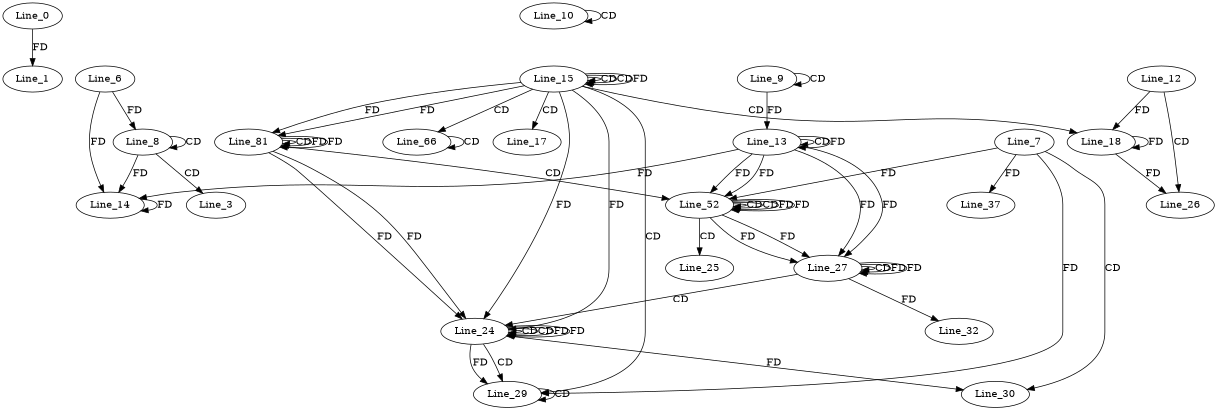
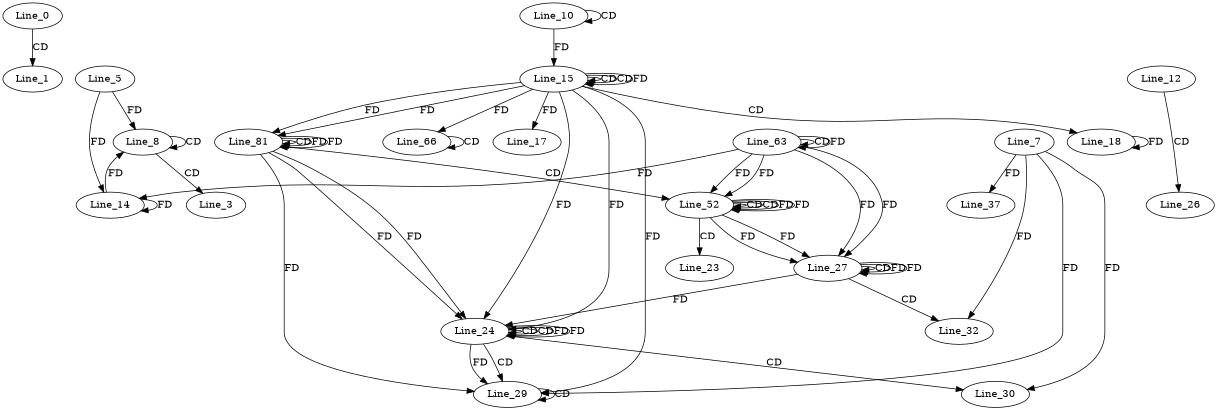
none -> (554, 44)
(41, 47) -> (41, 47)
(105, 79) -> (105, 79)
(767, 79) -> none
(1134, 108) -> none
(502, 111) -> (502, 111)
(550, 111) -> (550, 111)
(767, 142) -> (767, 142)
(131, 171) -> (106, 172)
(874, 171) -> (1014, 239)
(1138, 171) -> none
(653, 237) -> (653, 237)
(700, 268) -> (700, 268)
(1113, 268) -> (1113, 268)
(681, 300) -> (681, 300)
(909, 300) -> (909, 300)
none -> (287, 339)
(774, 363) -> (774, 363)
